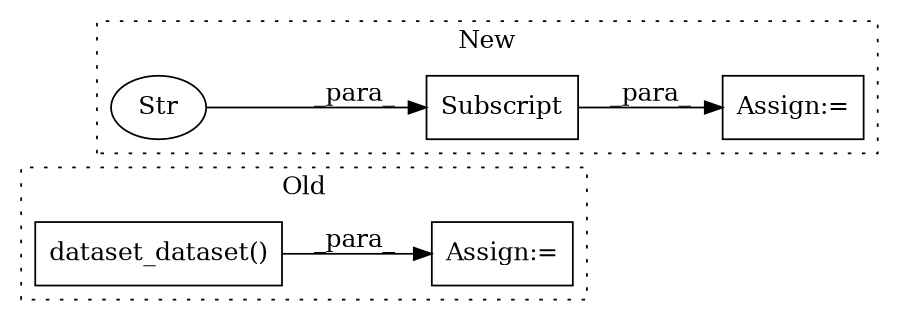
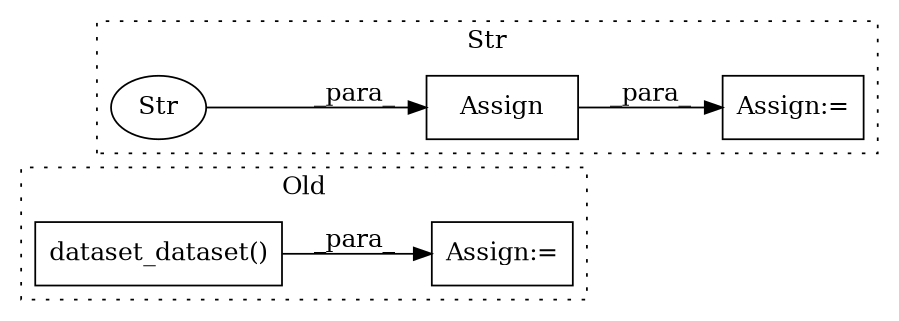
(487, 41) -> (487, 41)
(502, 108) -> (502, 108)
